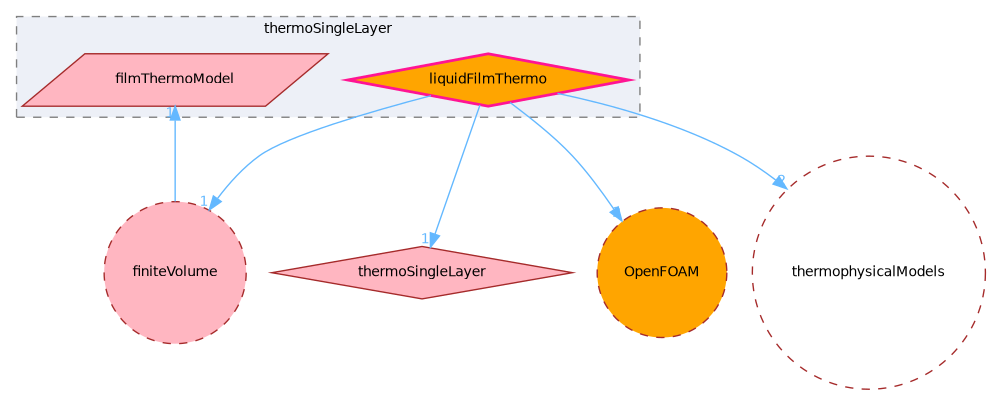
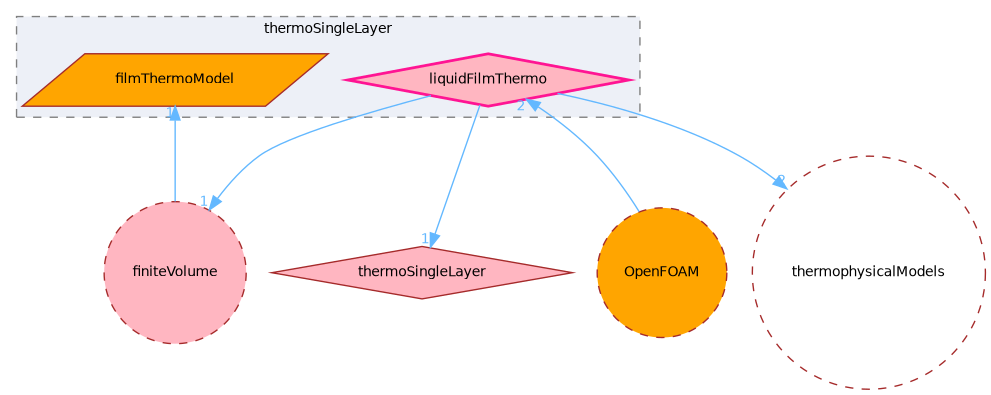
(175, 80) -> (175, 80)
(488, 80) -> (488, 80)
(567, 151) -> (595, 153)
